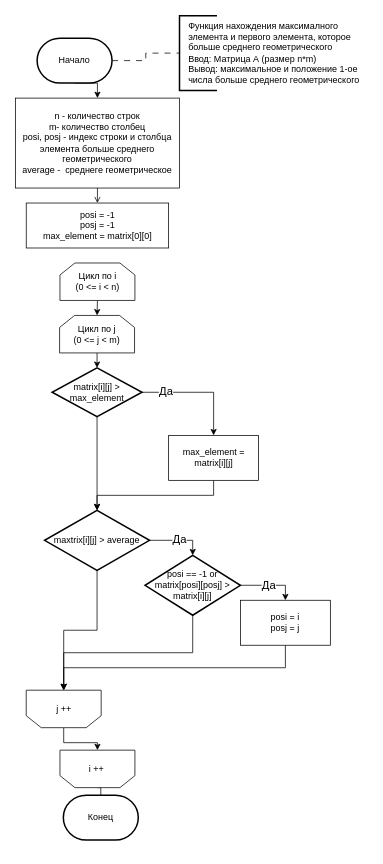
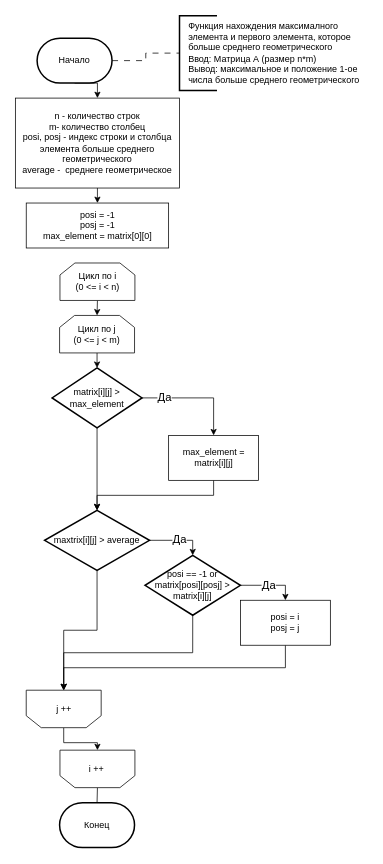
(98, 198) -> (98, 196)
(97, 392) -> (97, 398)
(101, 818) -> (97, 825)
